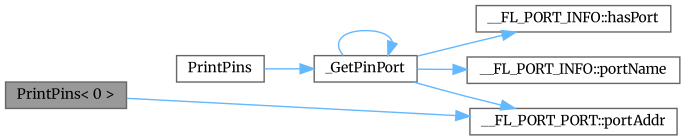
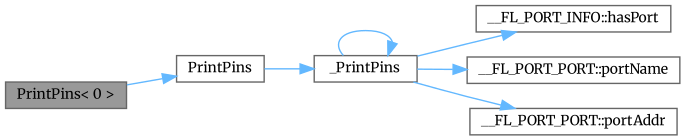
(366, 69) -> (366, 69)
(573, 70) -> (573, 70)
(291, 107) -> (145, 82)
